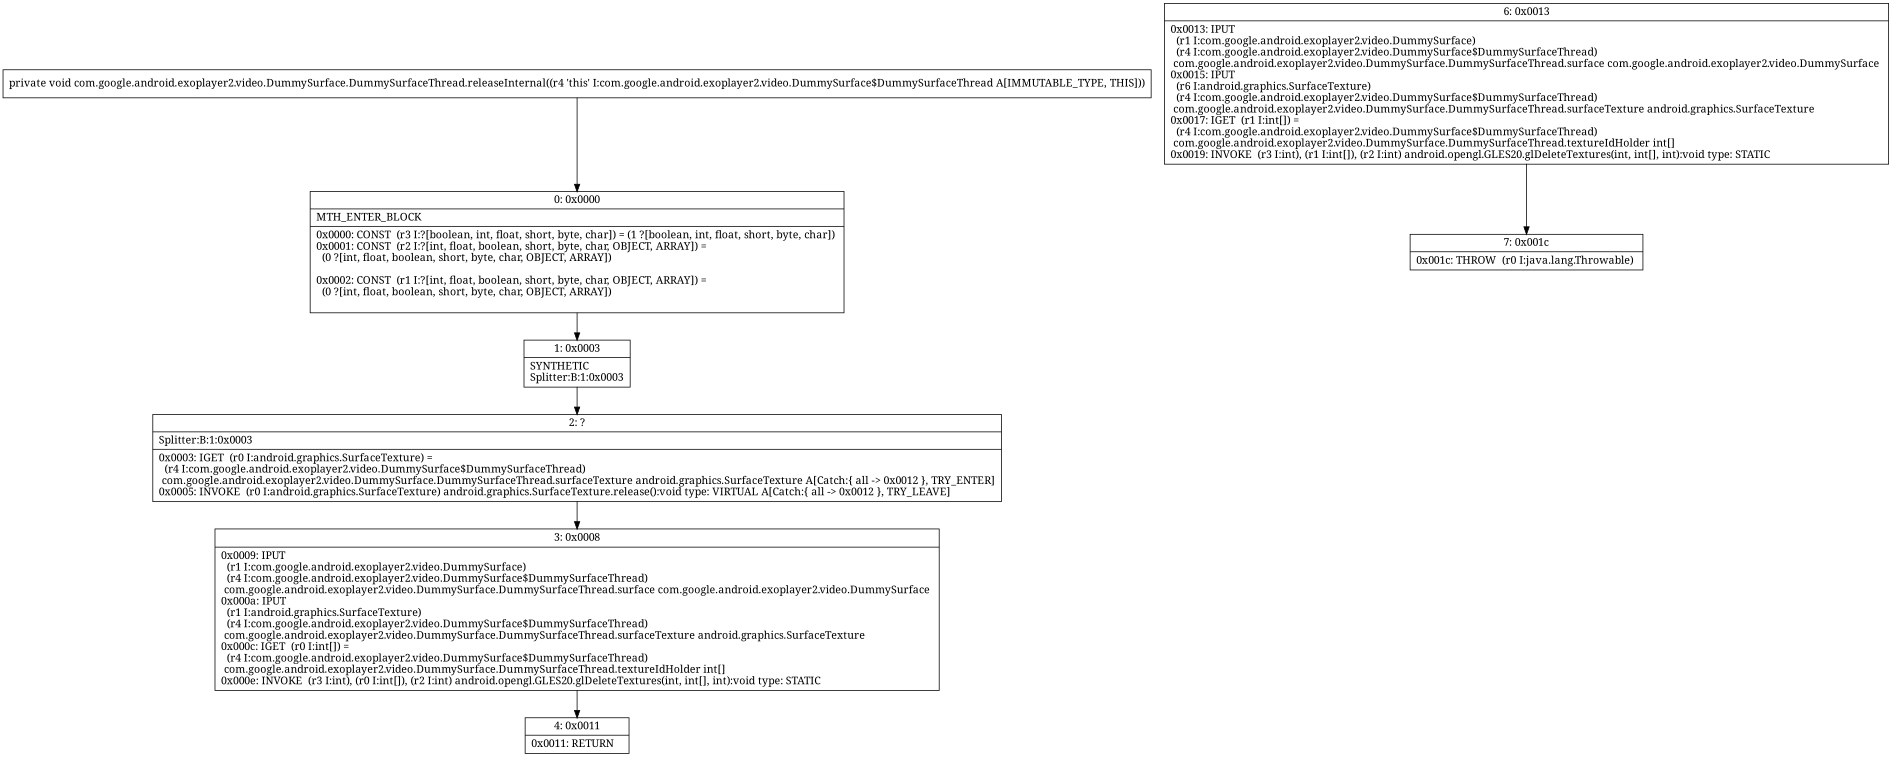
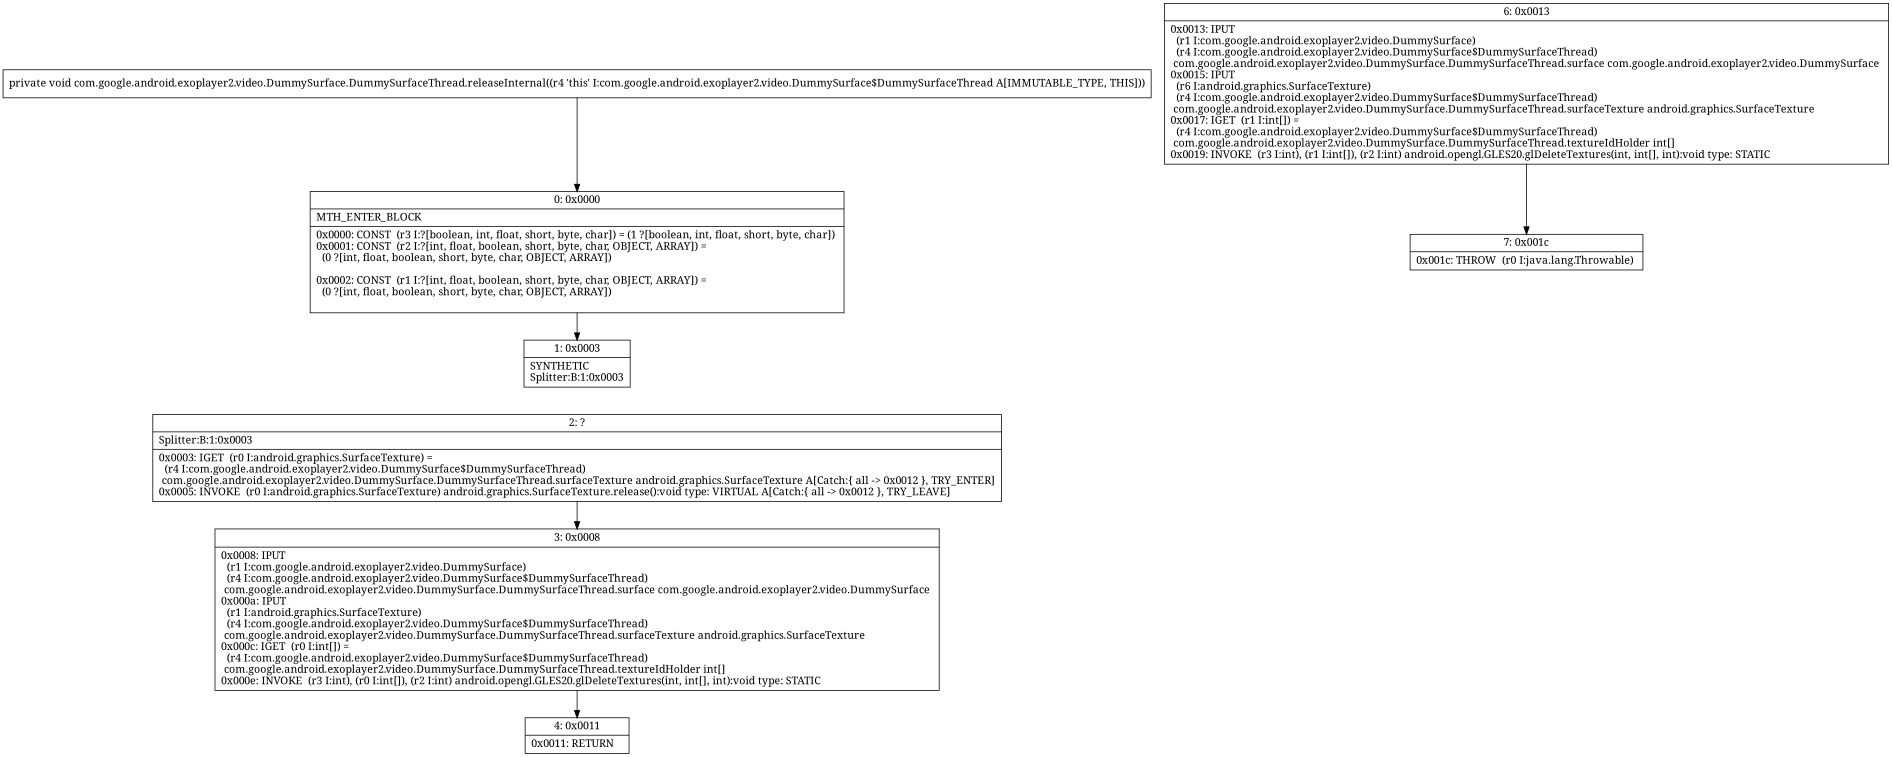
(577, 397) -> none
(256, 556) -> (256, 556)
